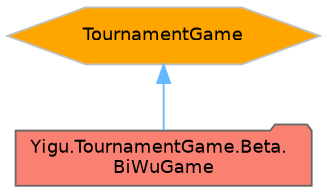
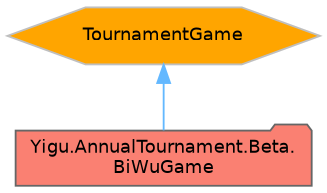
(164, 158) -> (164, 158)
